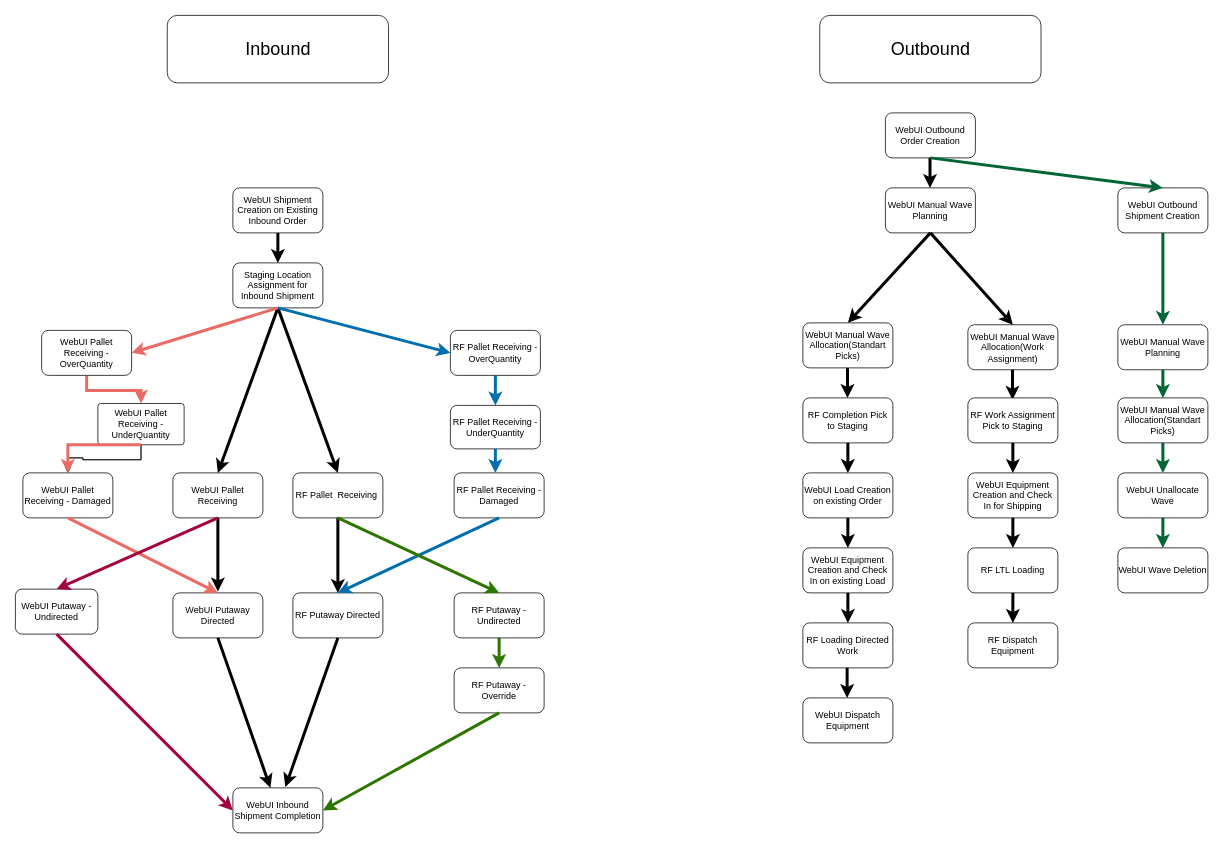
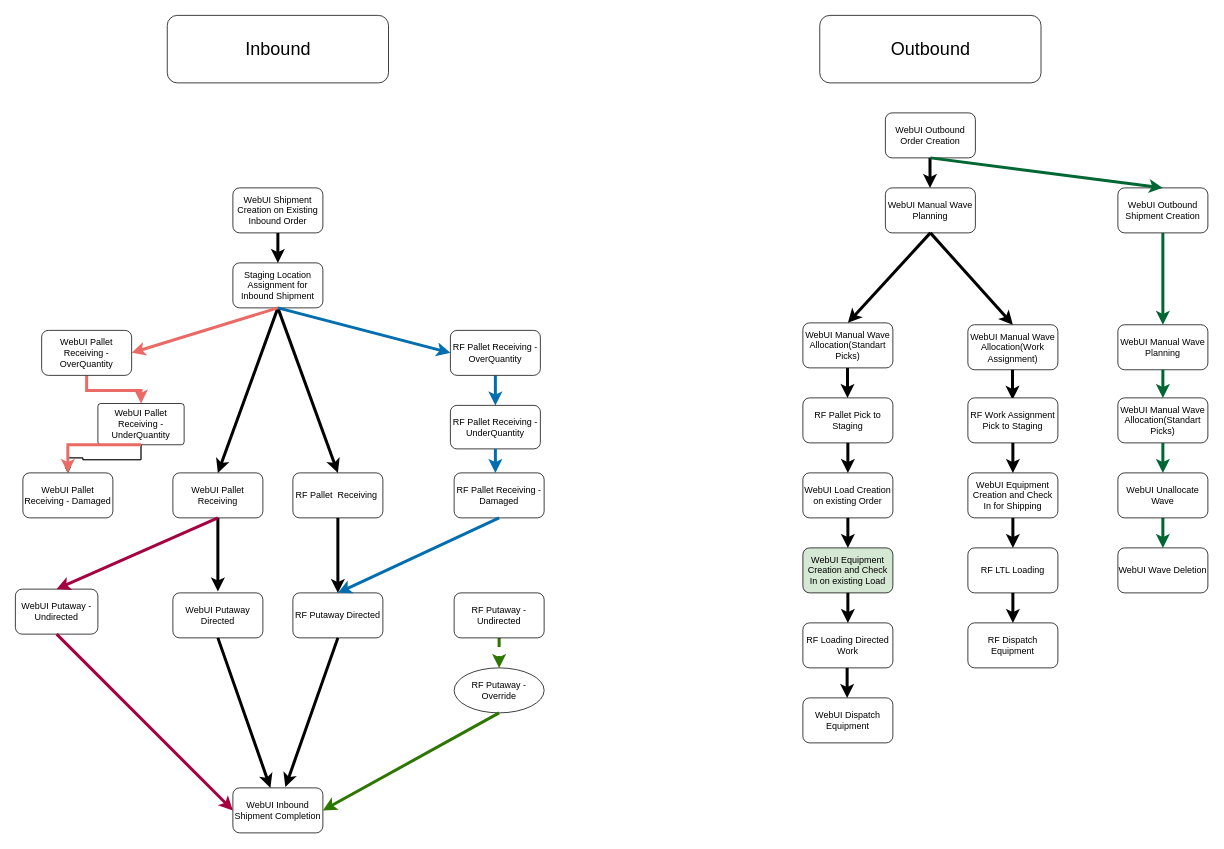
(848, 420) -> (848, 420)
(139, 553) -> none
(414, 553) -> none
(848, 570) -> (848, 570)
(499, 651) -> (499, 651)
(499, 690) -> (499, 690)
